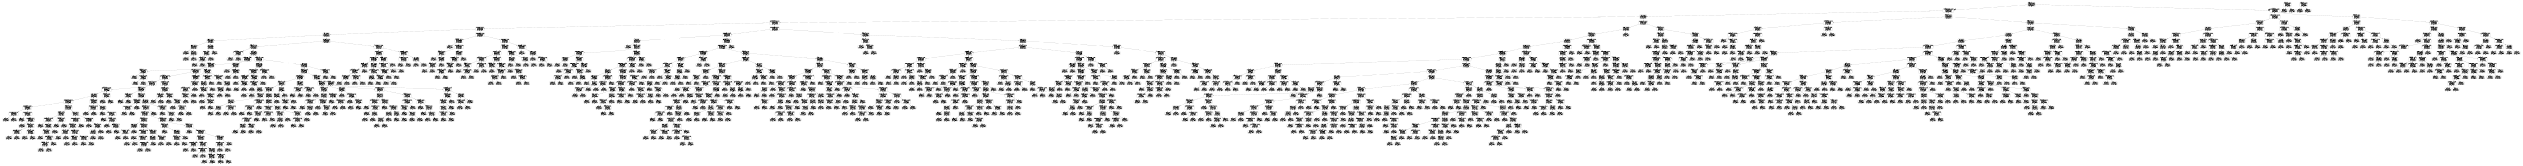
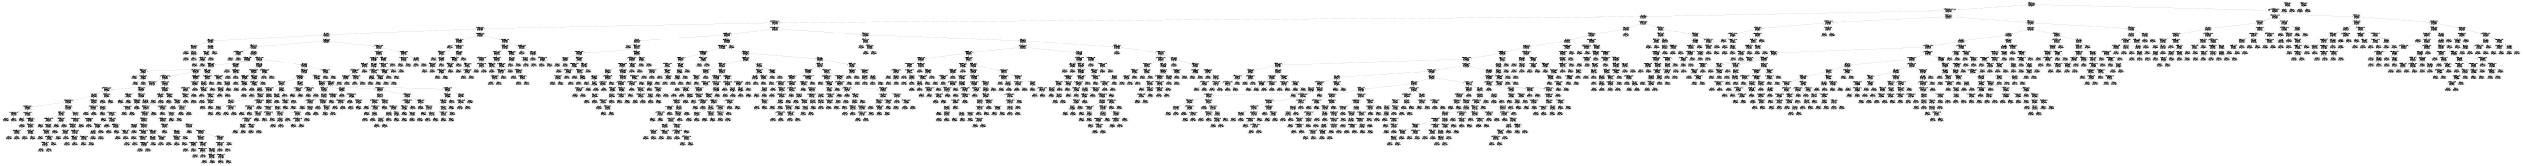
(969, 108) -> none
